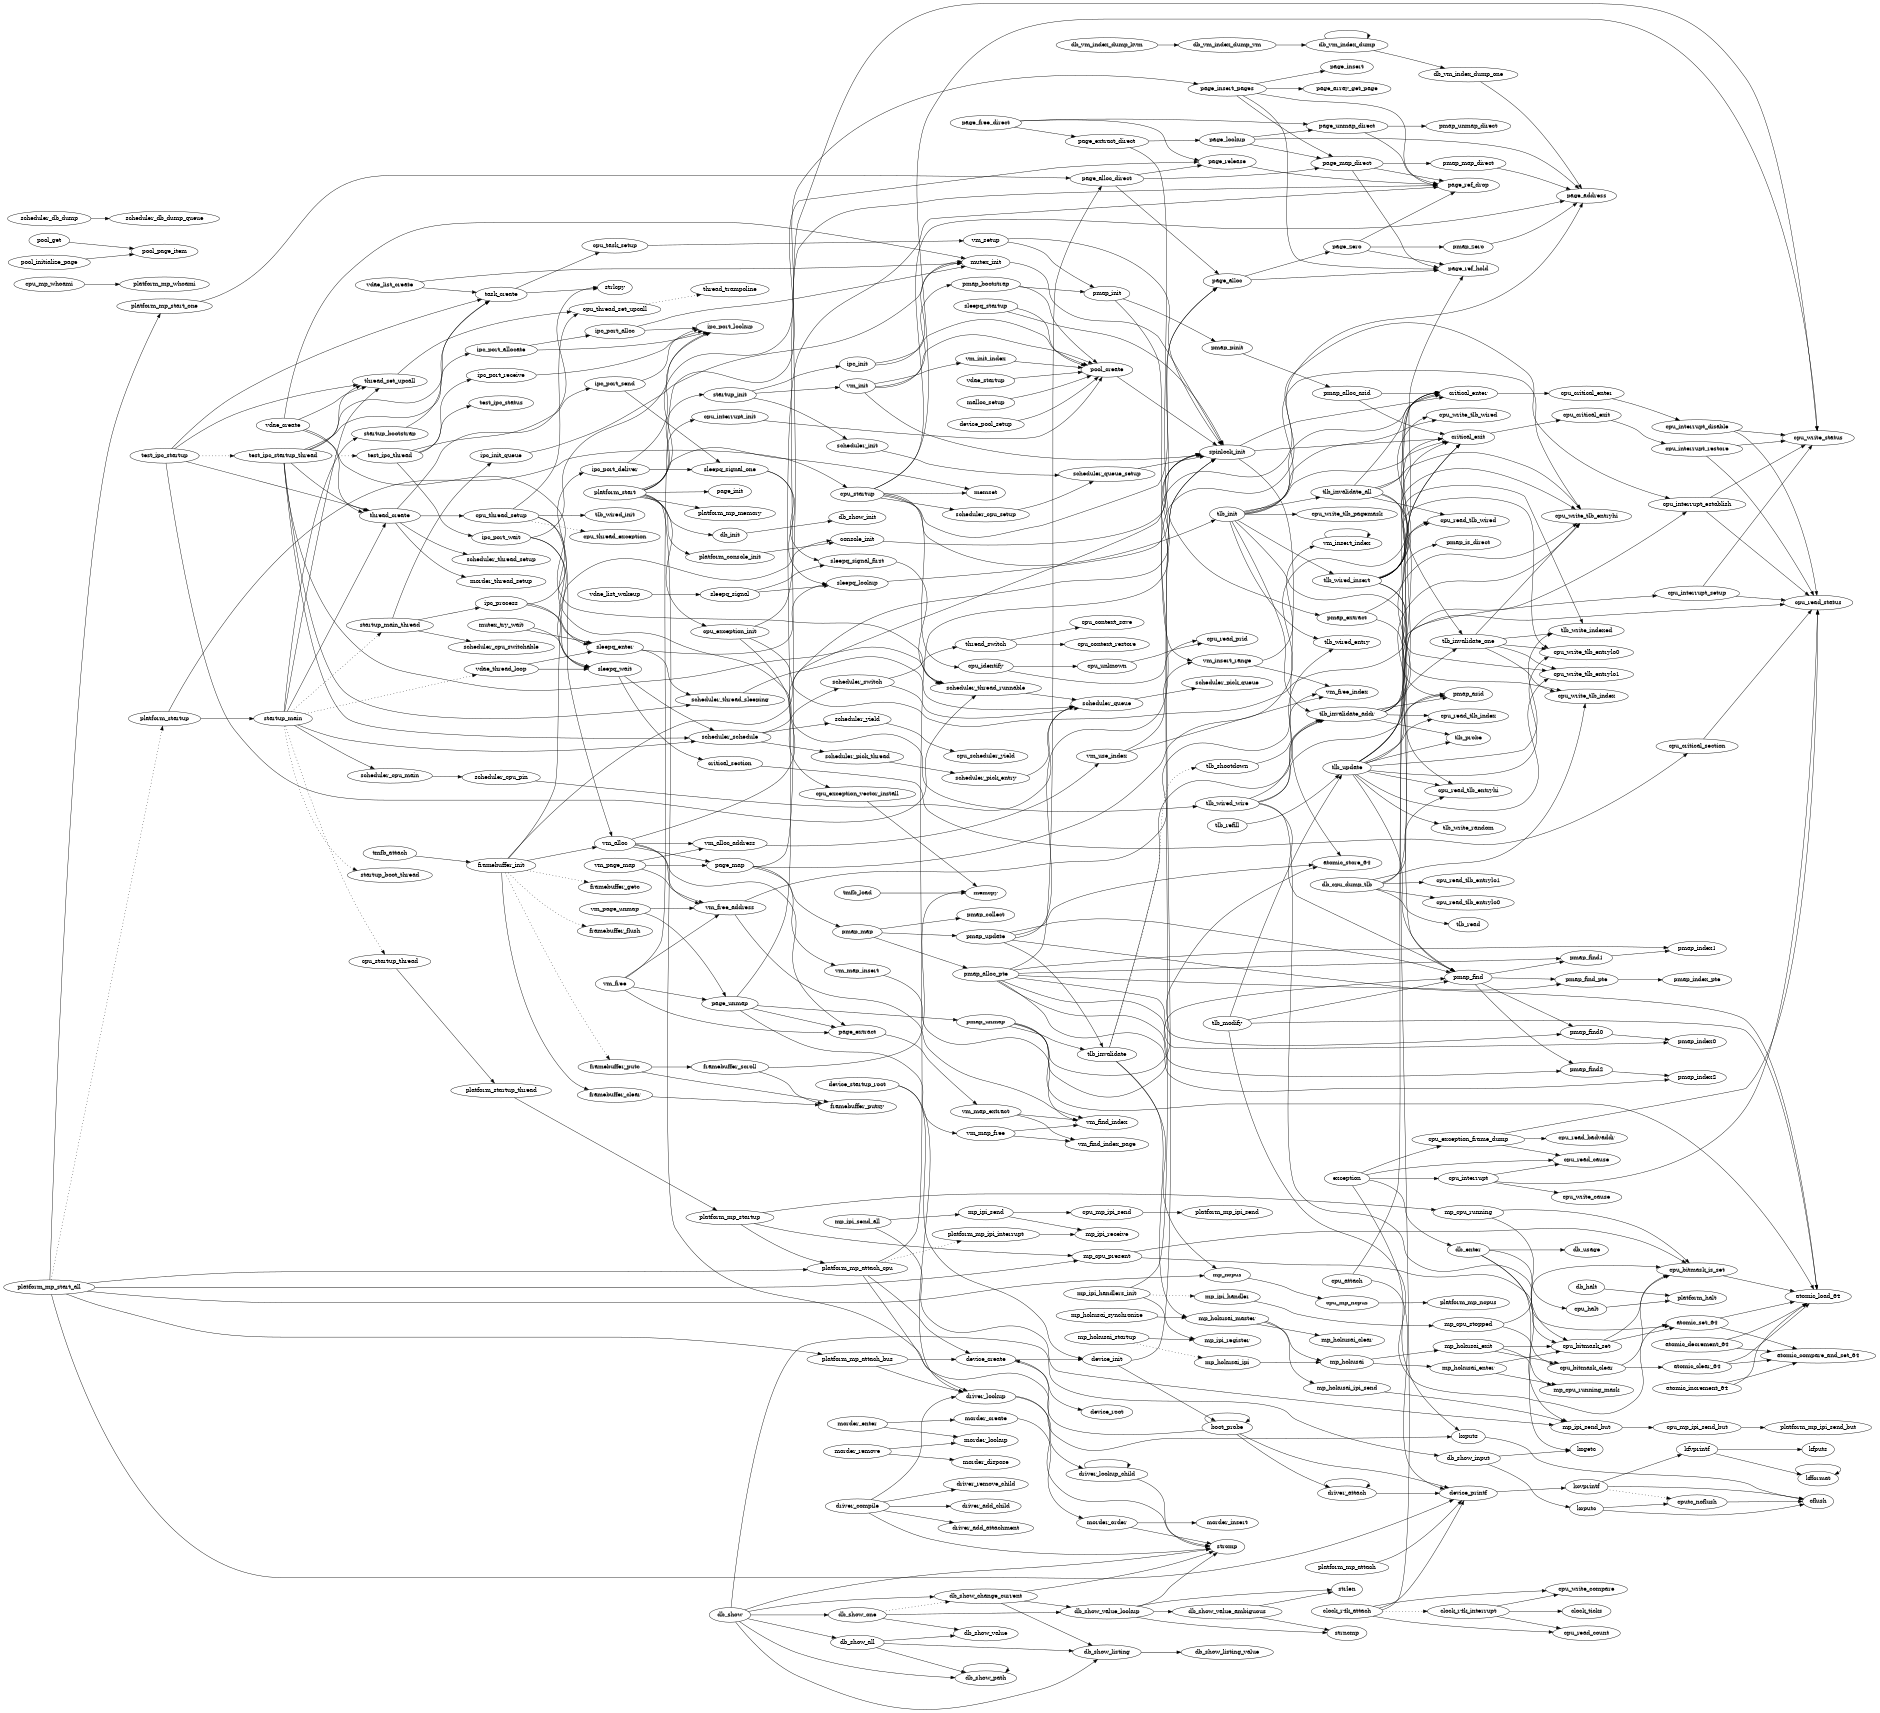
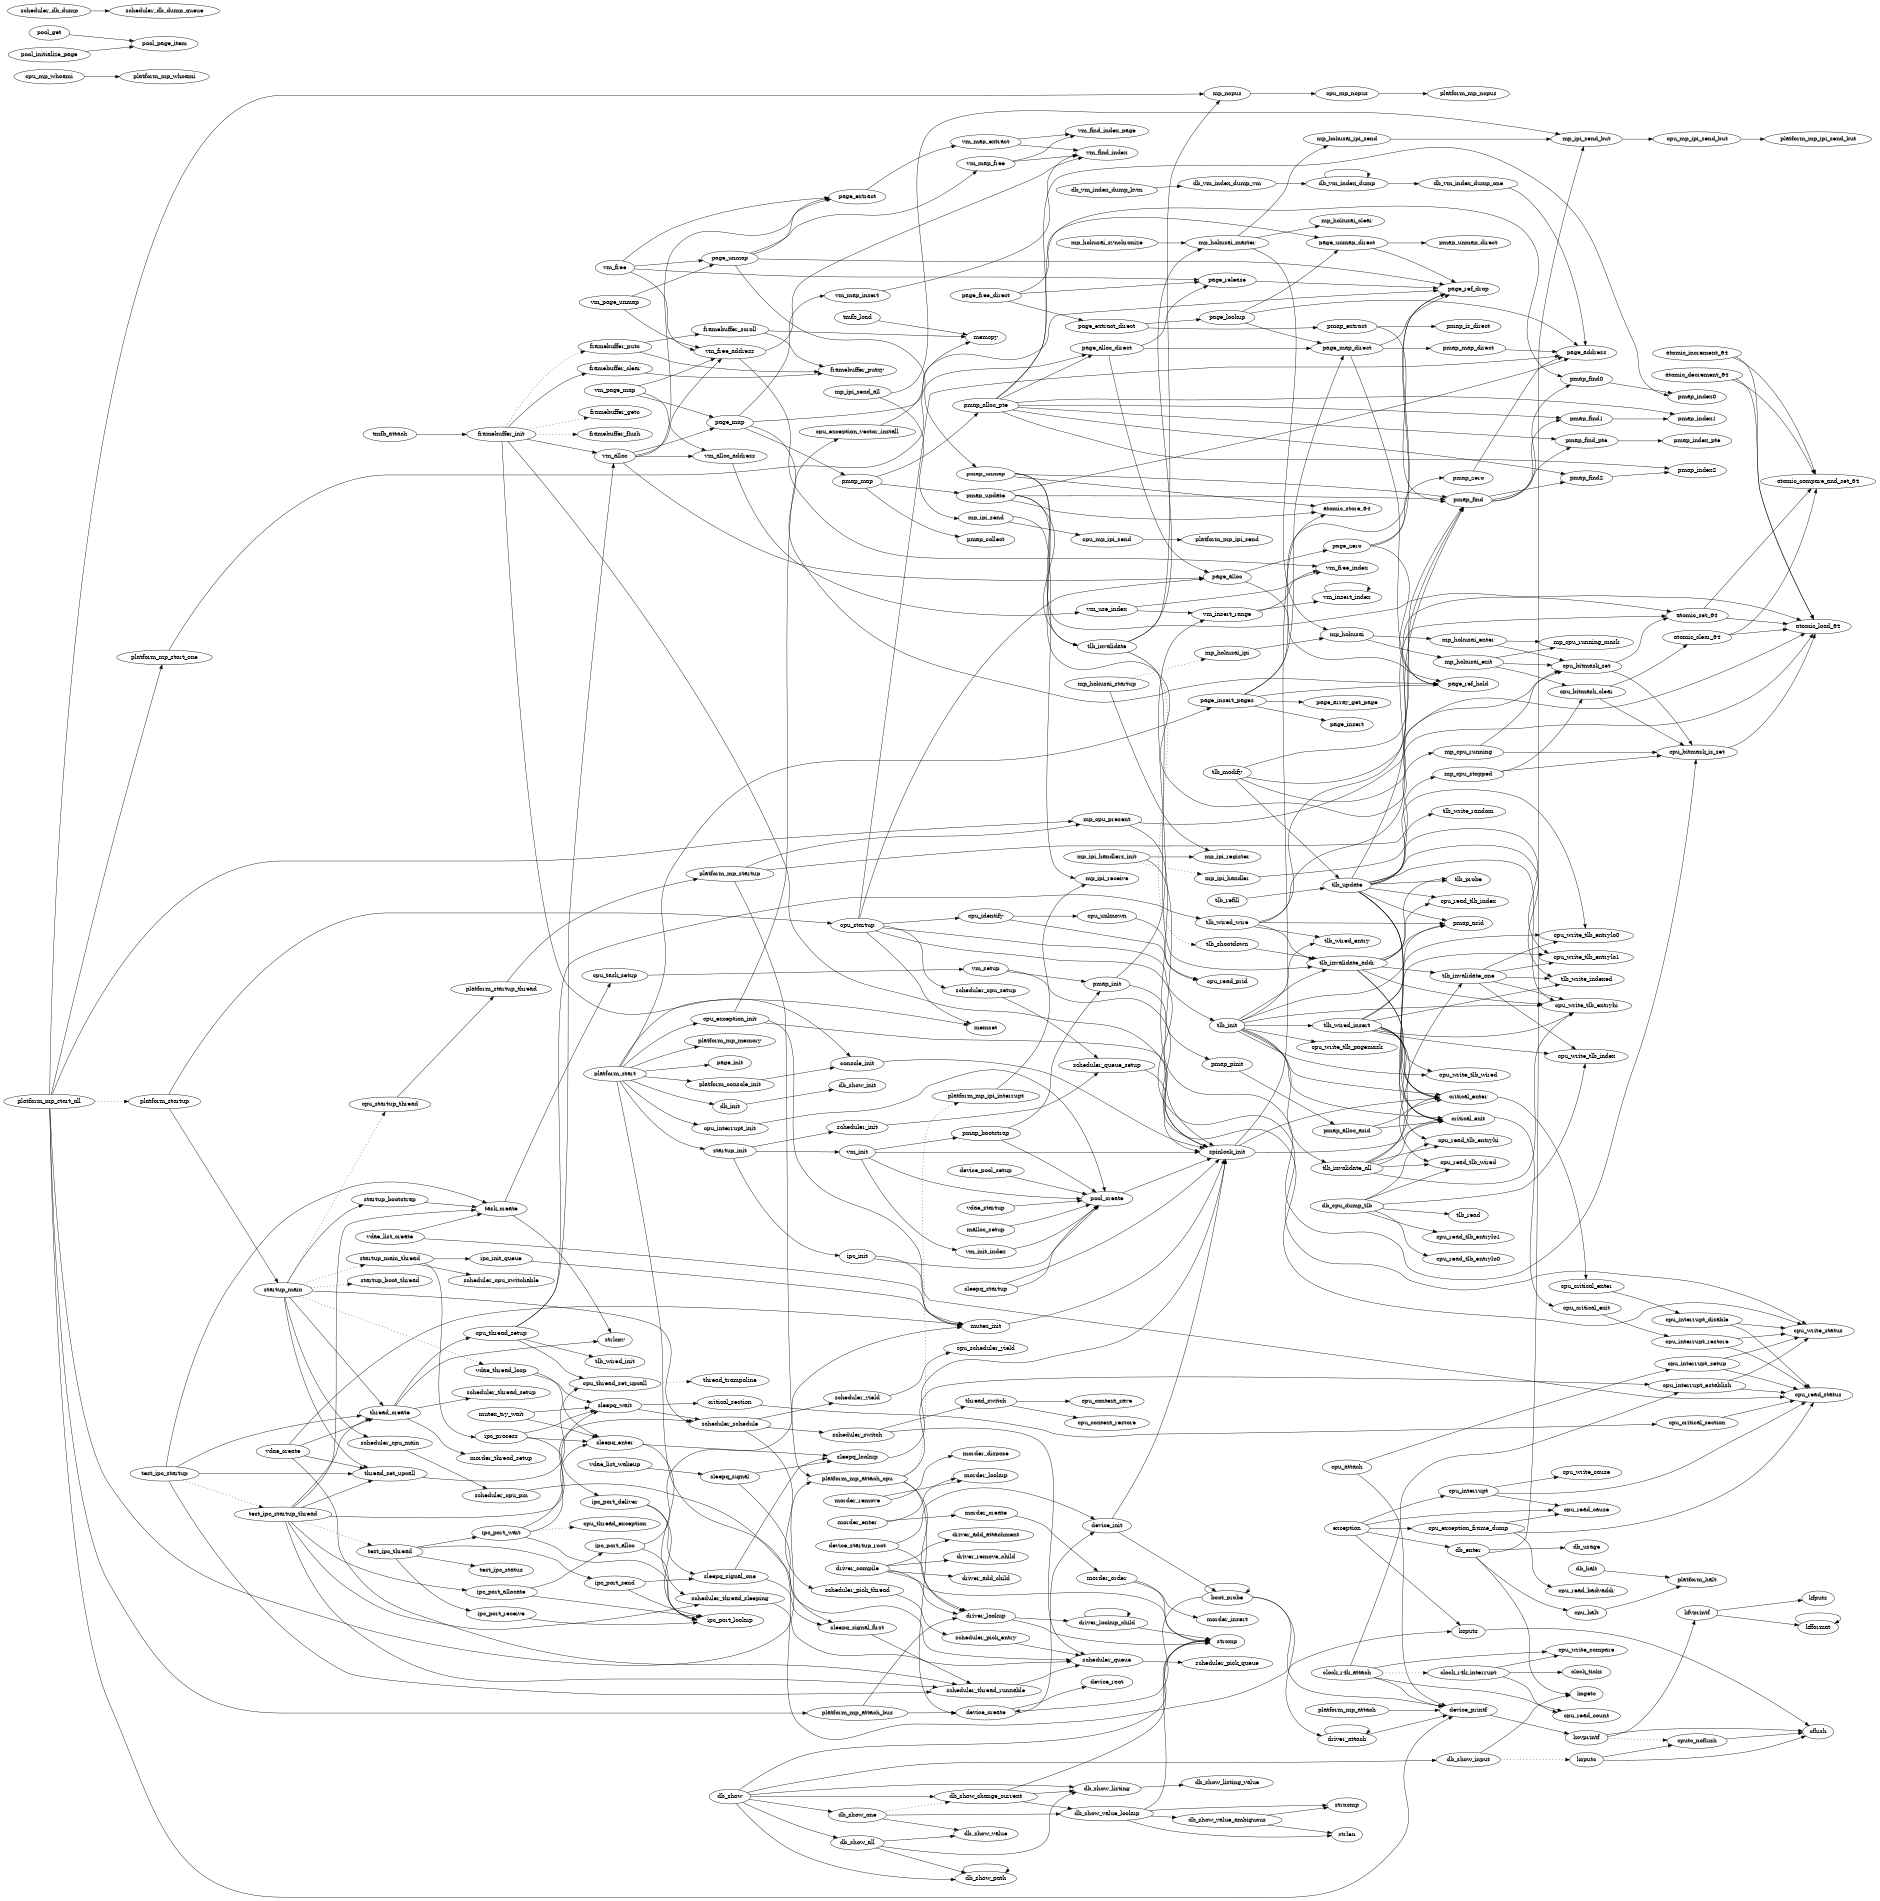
(547, 524) -> (550, 1529)
(1528, 1485) -> (1533, 1760)
